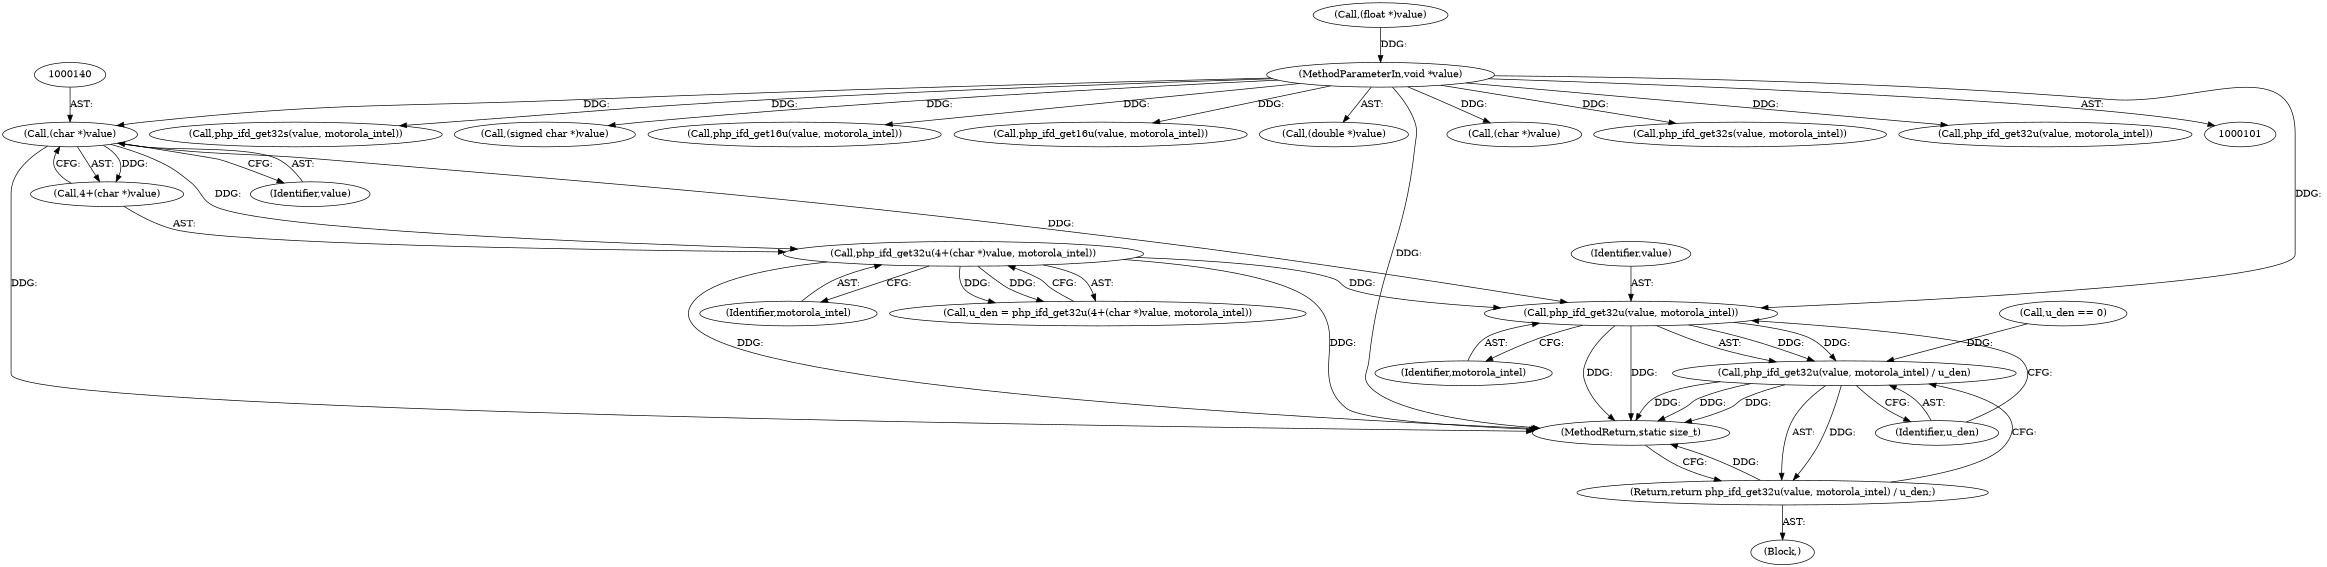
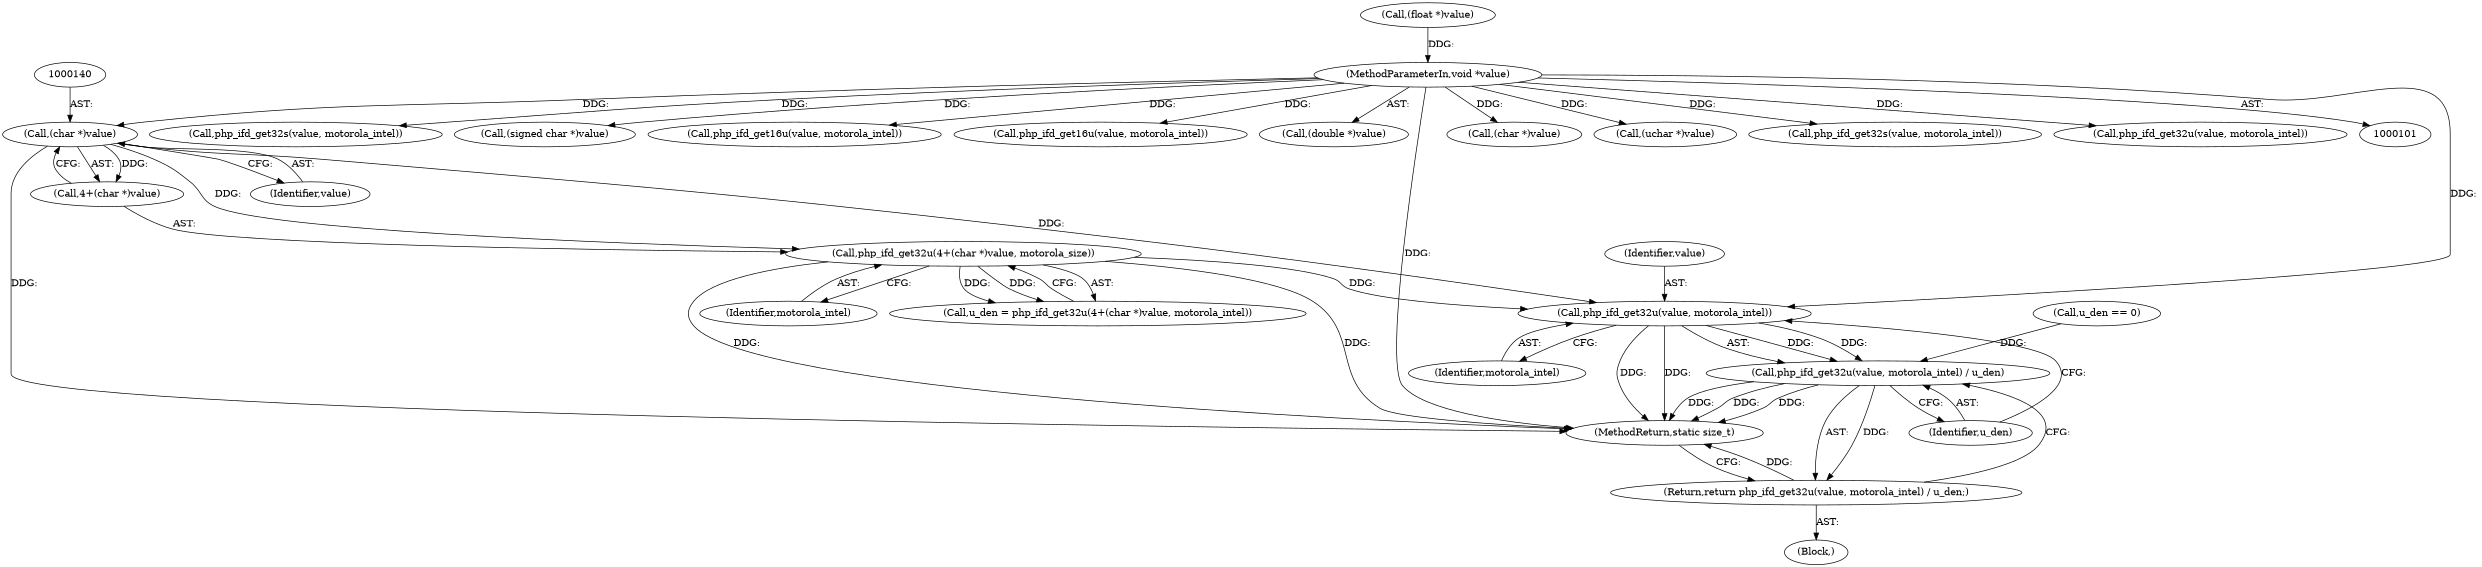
none -> (1665, 134)
(963, 254) -> (963, 254)
